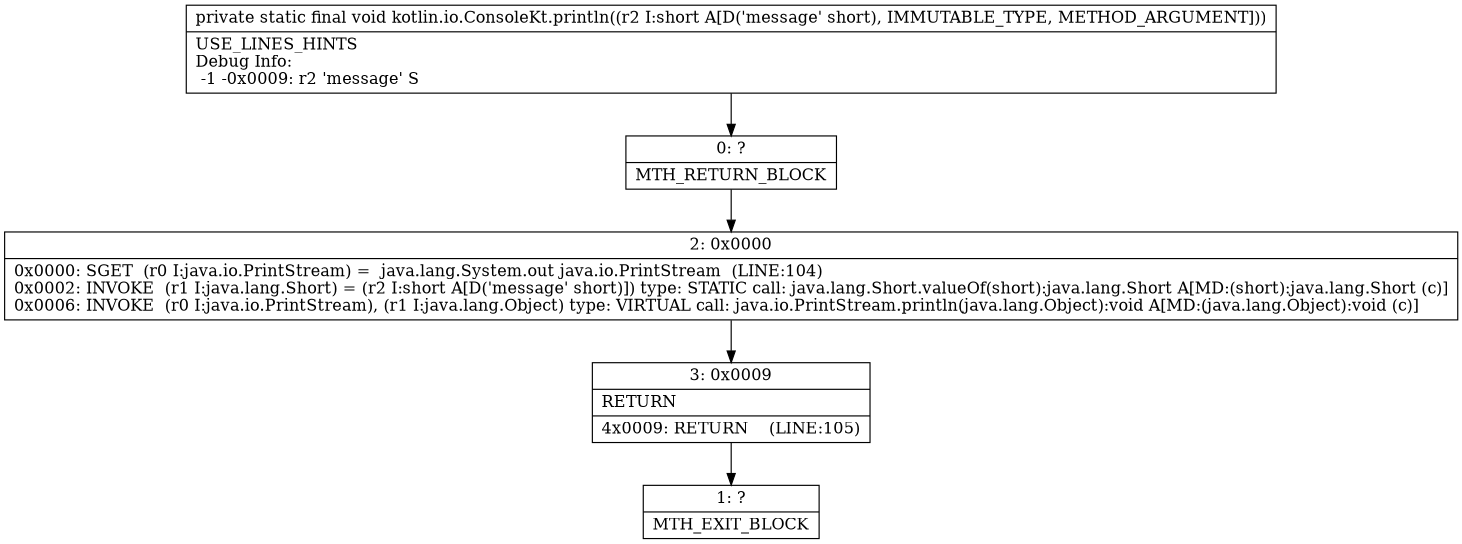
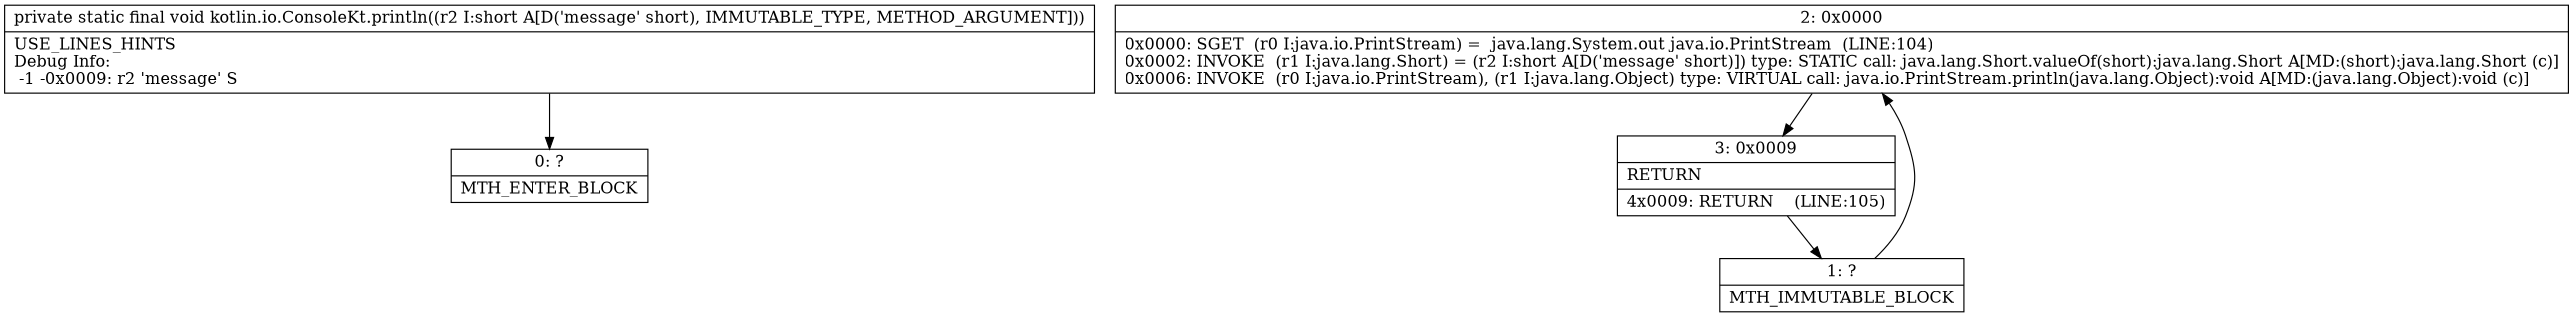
(731, 175) -> (550, 189)
(731, 205) -> (1914, 184)
(731, 525) -> (1842, 298)
